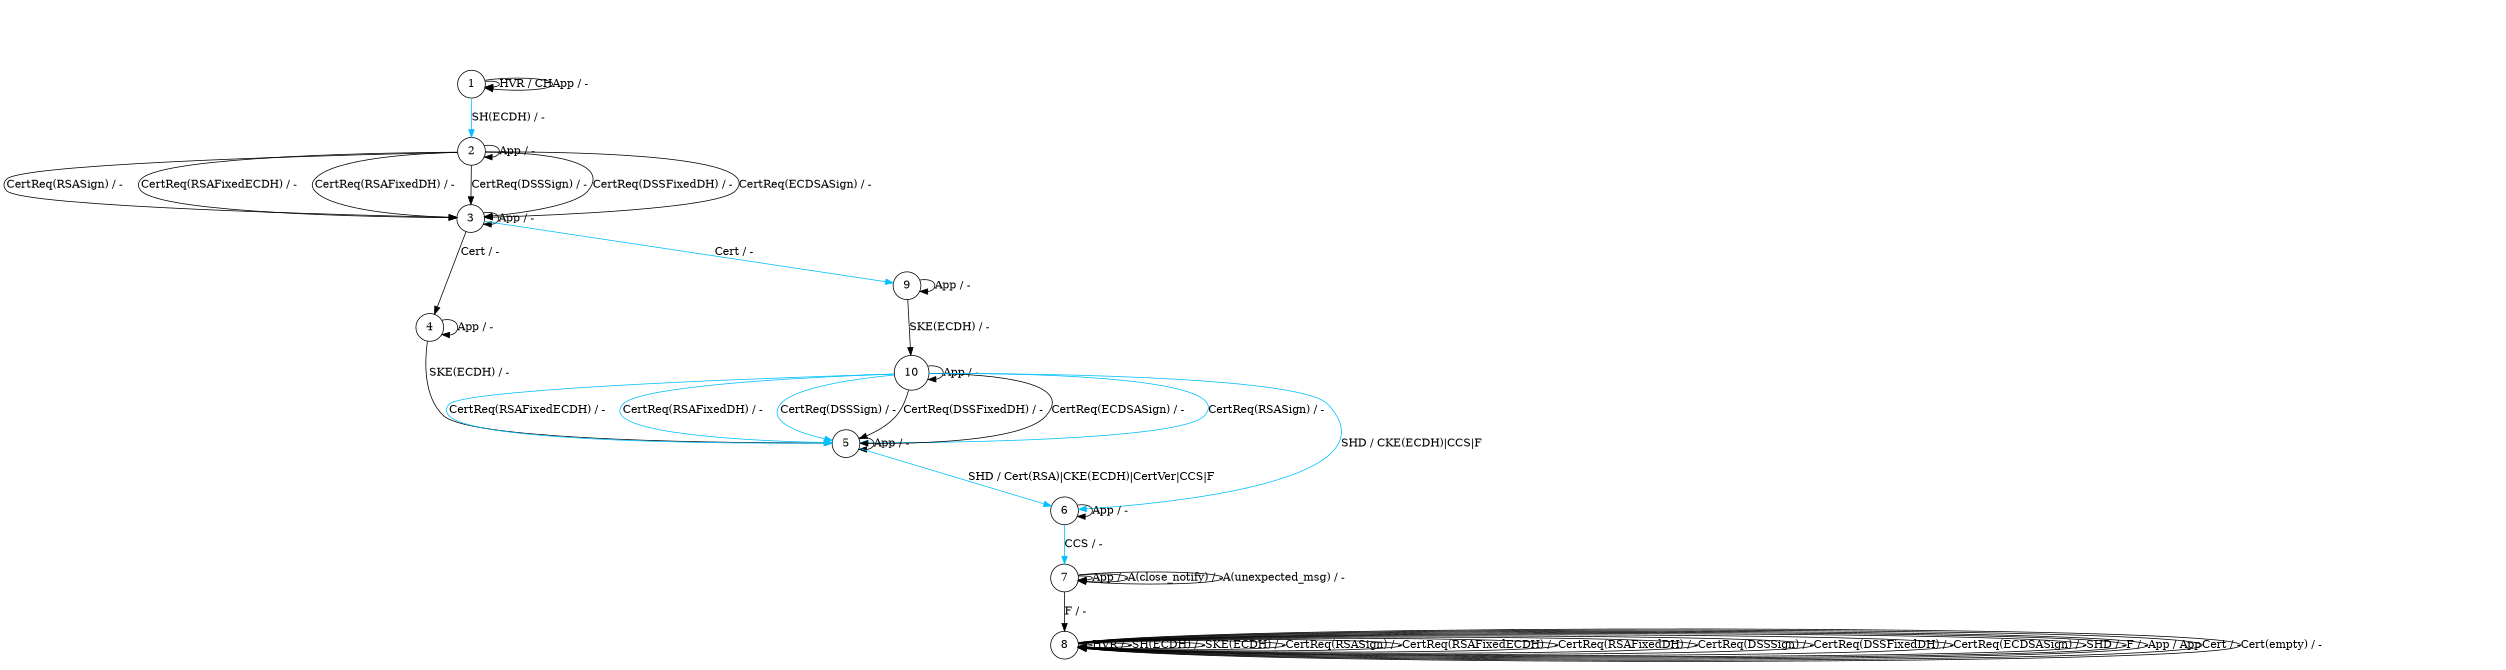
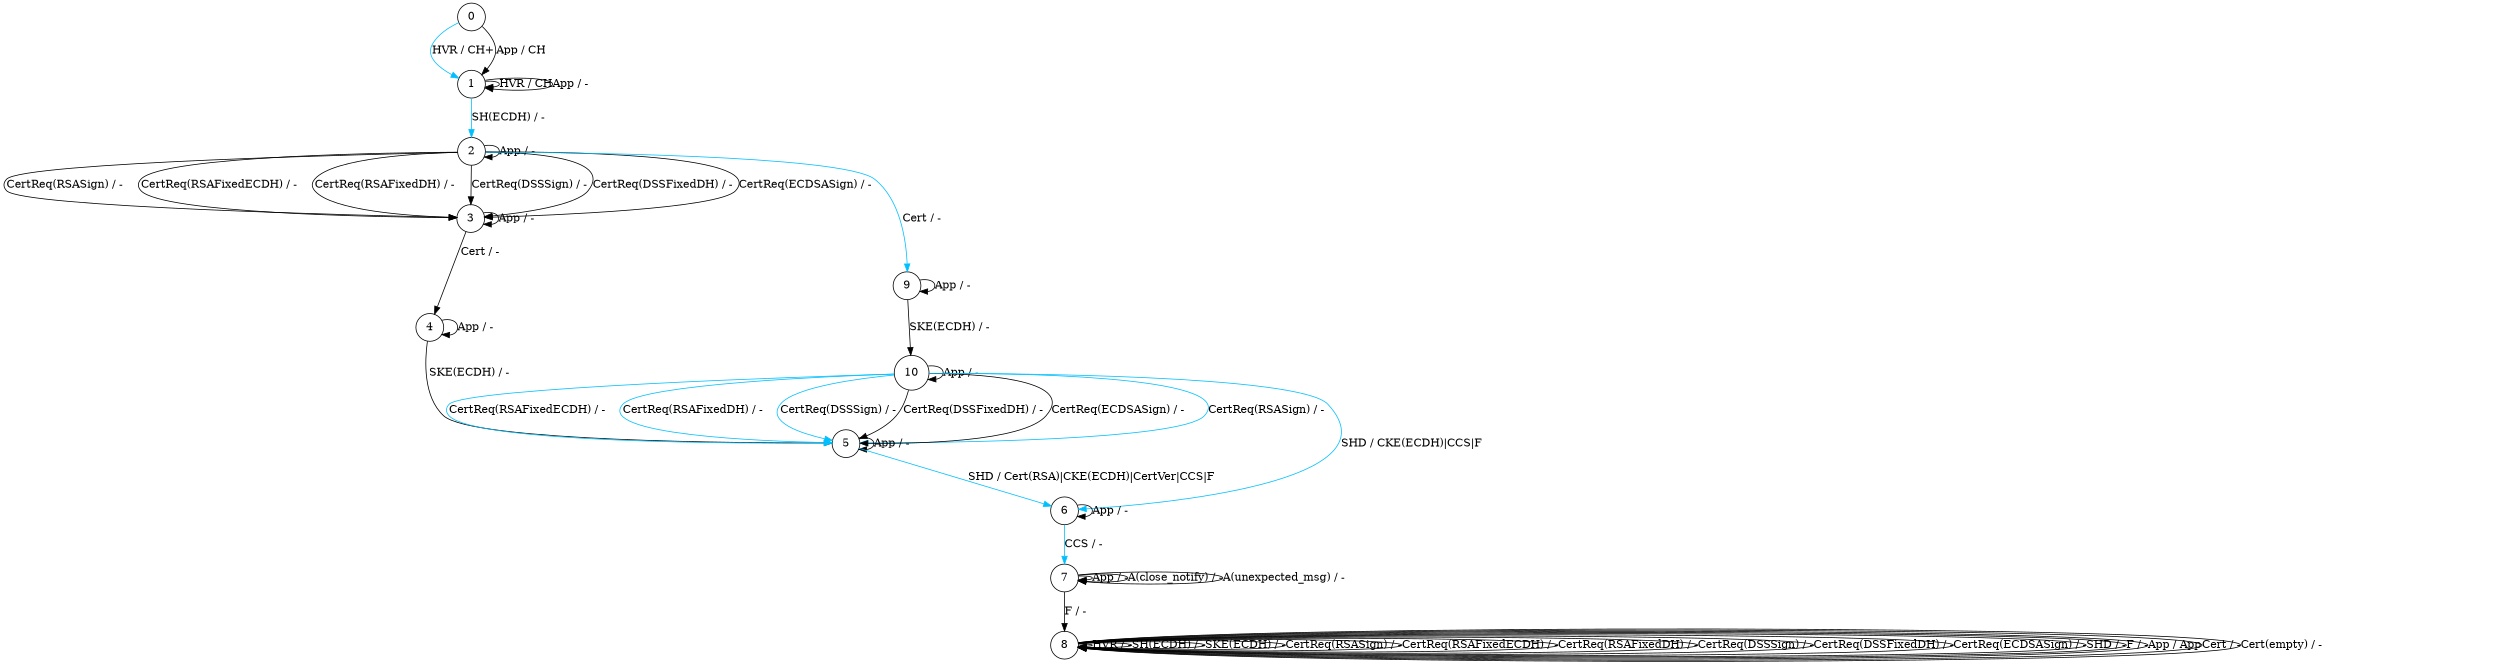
none -> (471, 17)
(685, 252) -> (728, 158)
